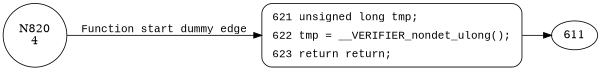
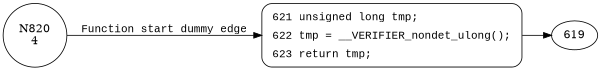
(575, 35) -> (575, 35)
(345, 54) -> (335, 54)
